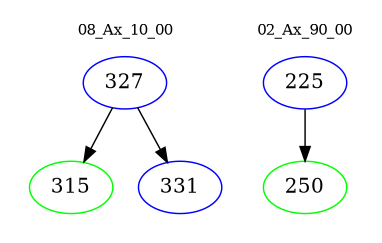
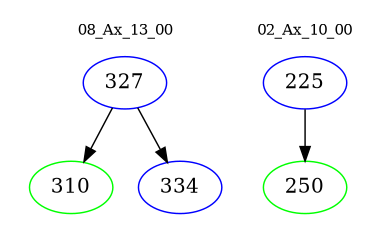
(126, 31) -> (126, 31)
(305, 31) -> (305, 31)
(71, 187) -> (71, 187)
(180, 187) -> (180, 187)
